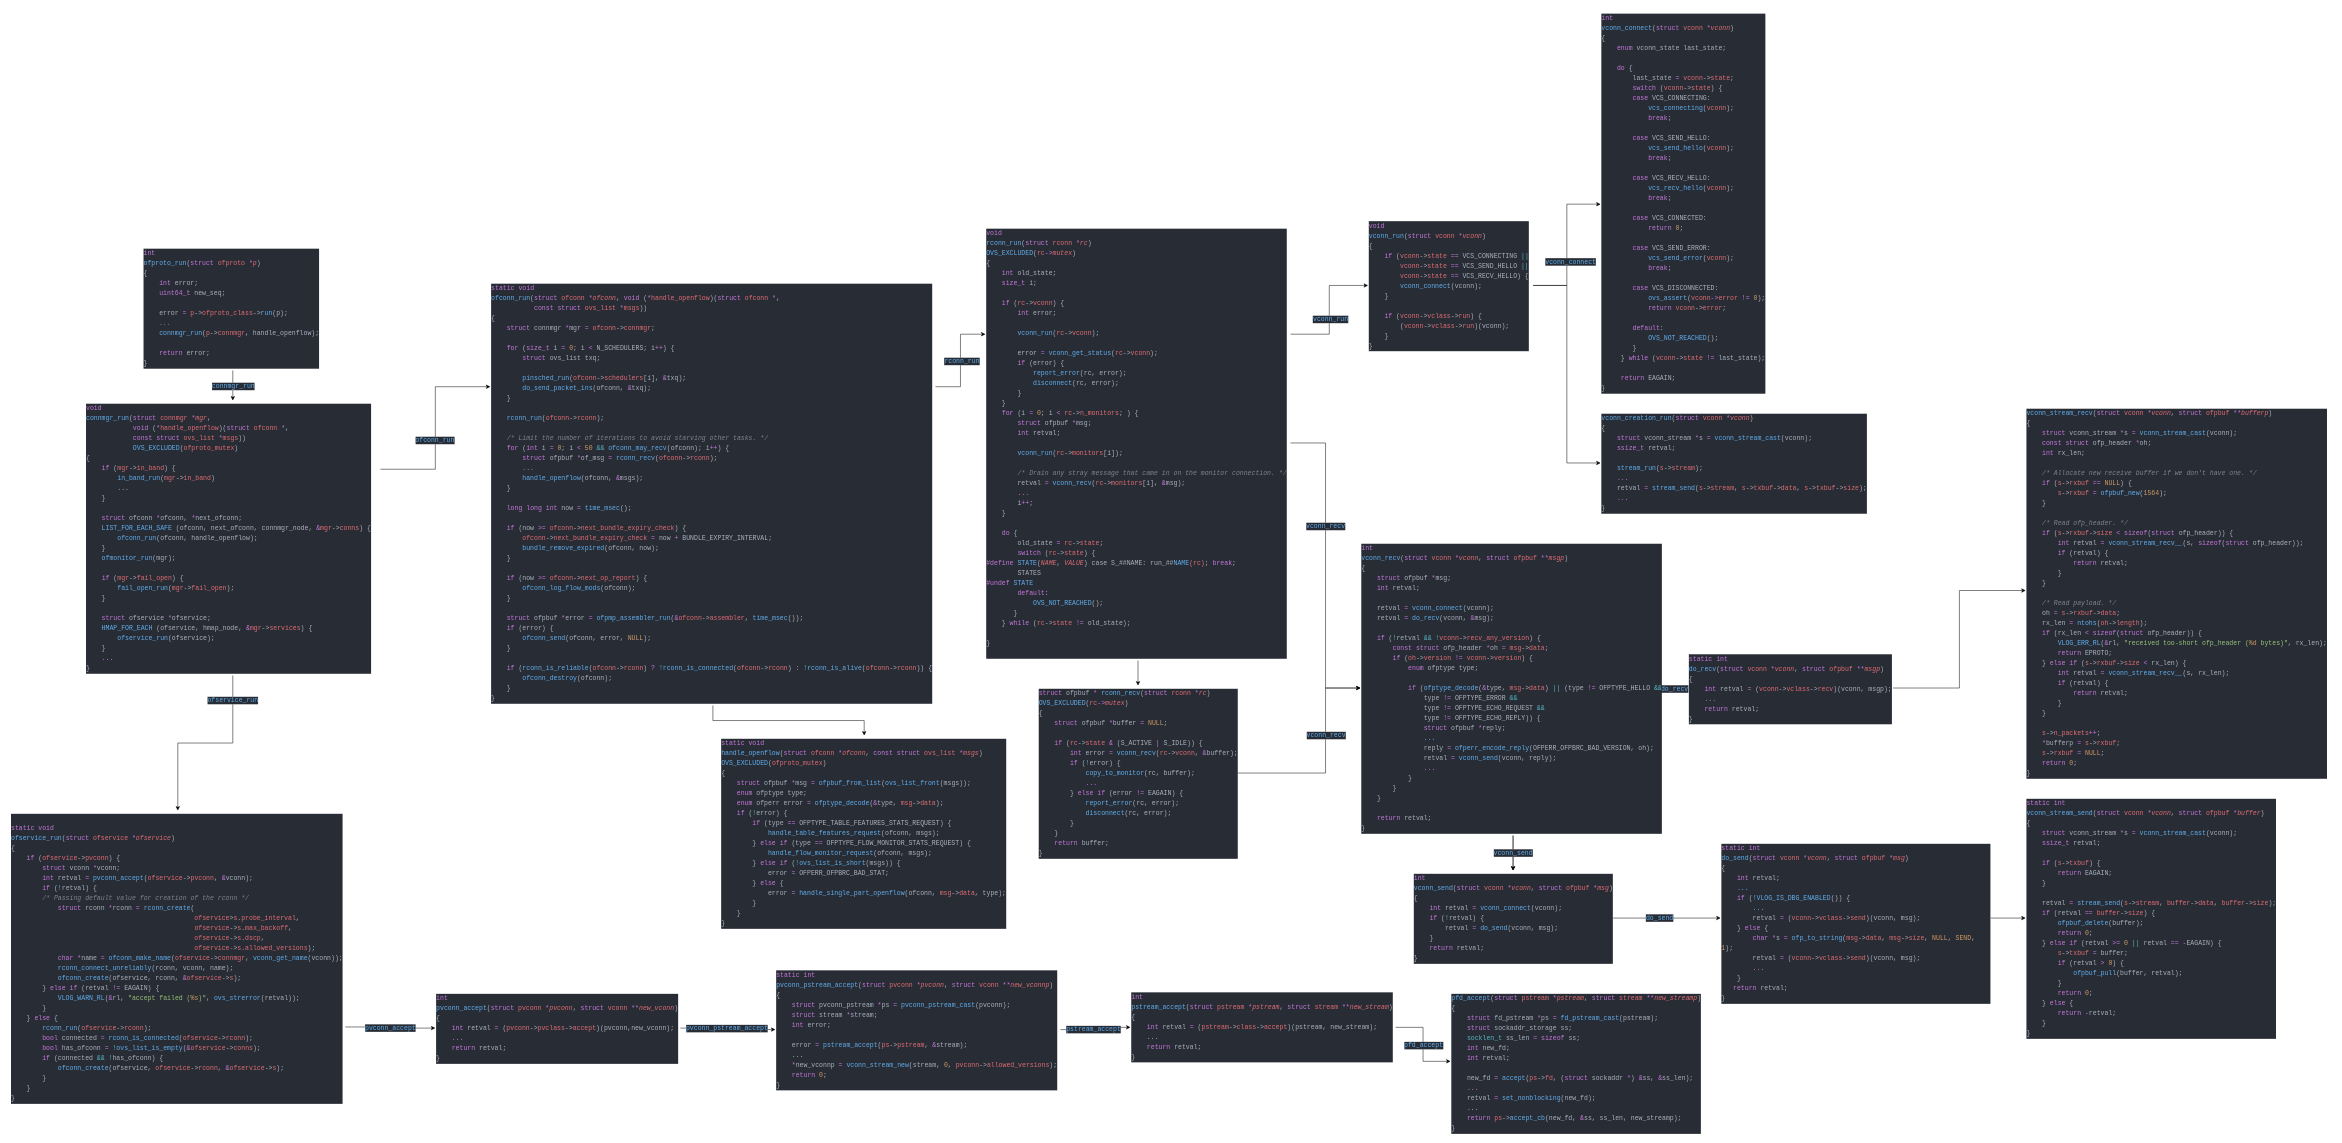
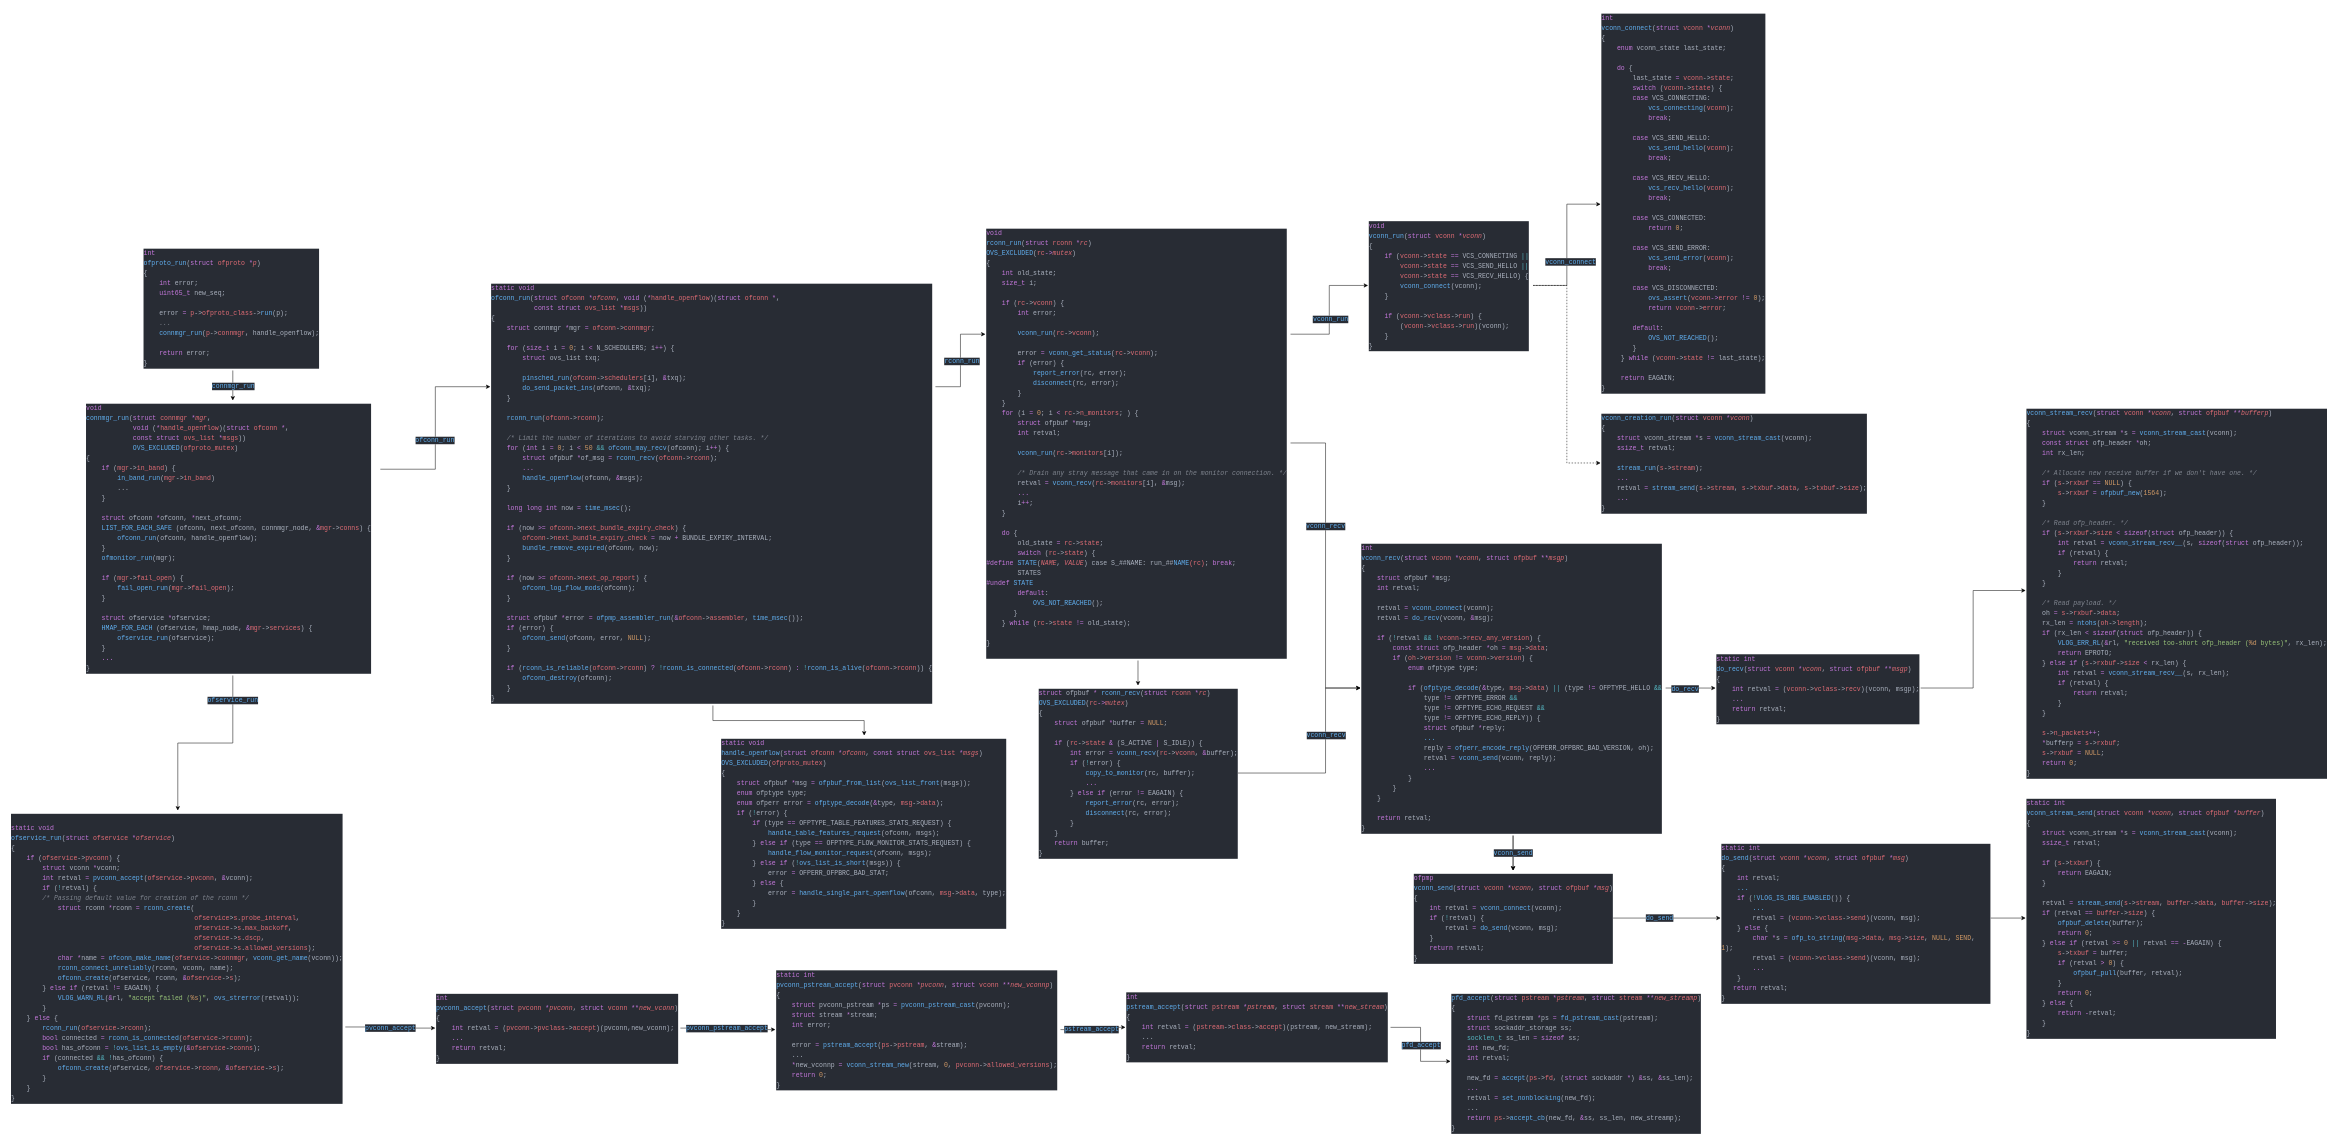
(209, 285) -> (209, 285)
(1567, 390) -> (1567, 390)
(1790, 688) -> (1818, 688)
(1495, 906) -> (1495, 906)
(1263, 1027) -> (1258, 1027)
